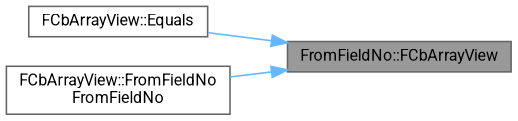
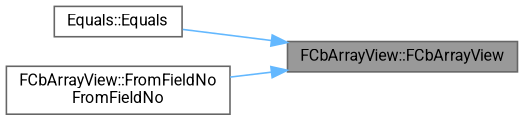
(118, 22) -> (118, 22)
(399, 57) -> (402, 57)
